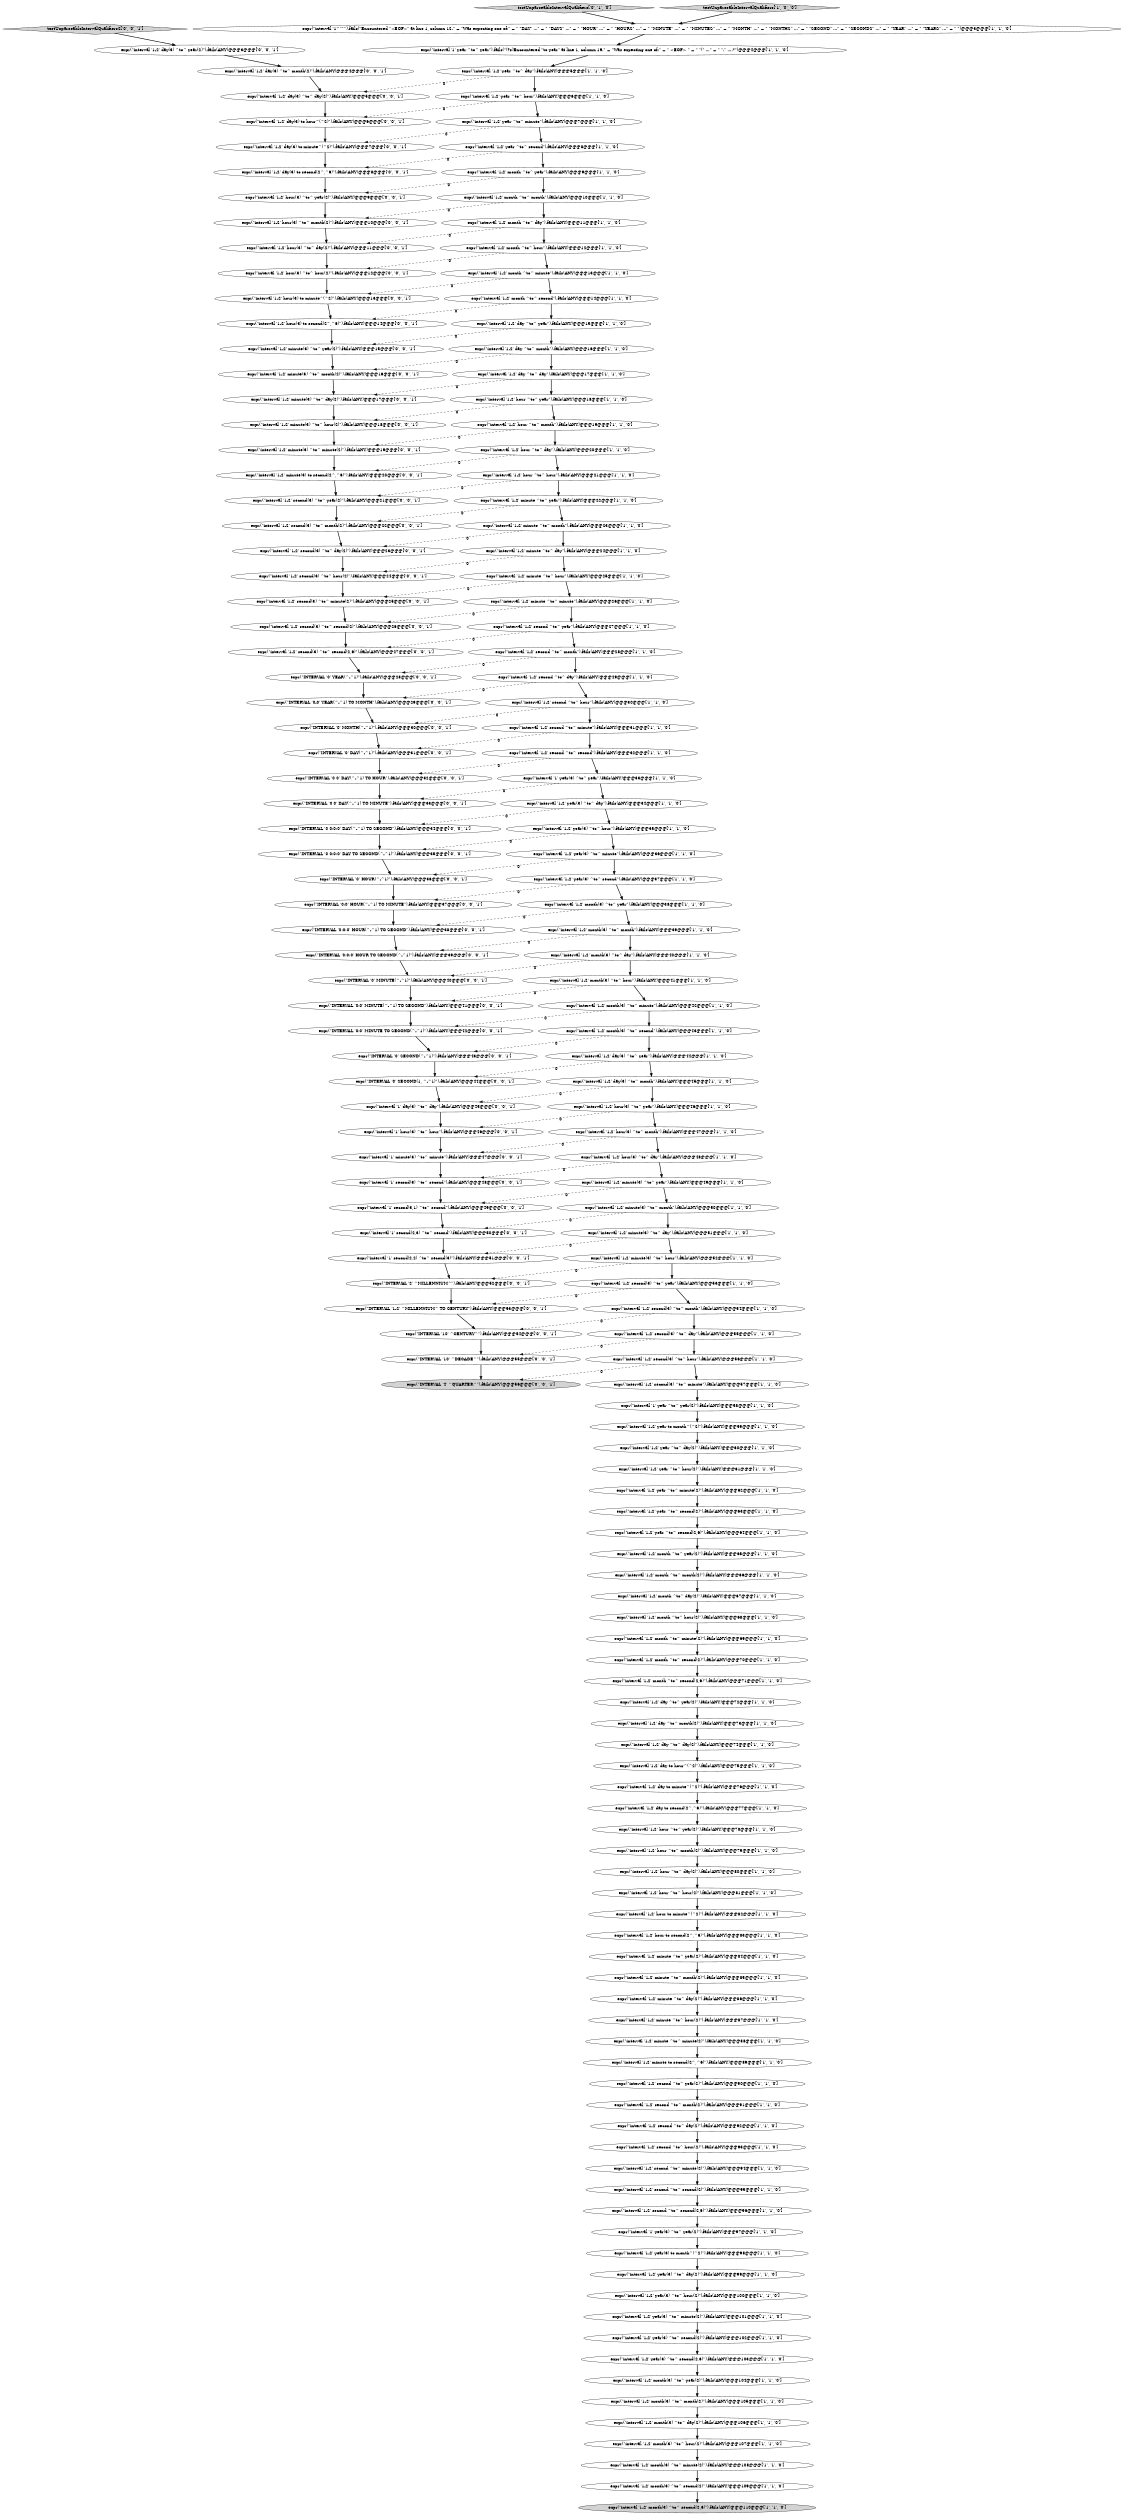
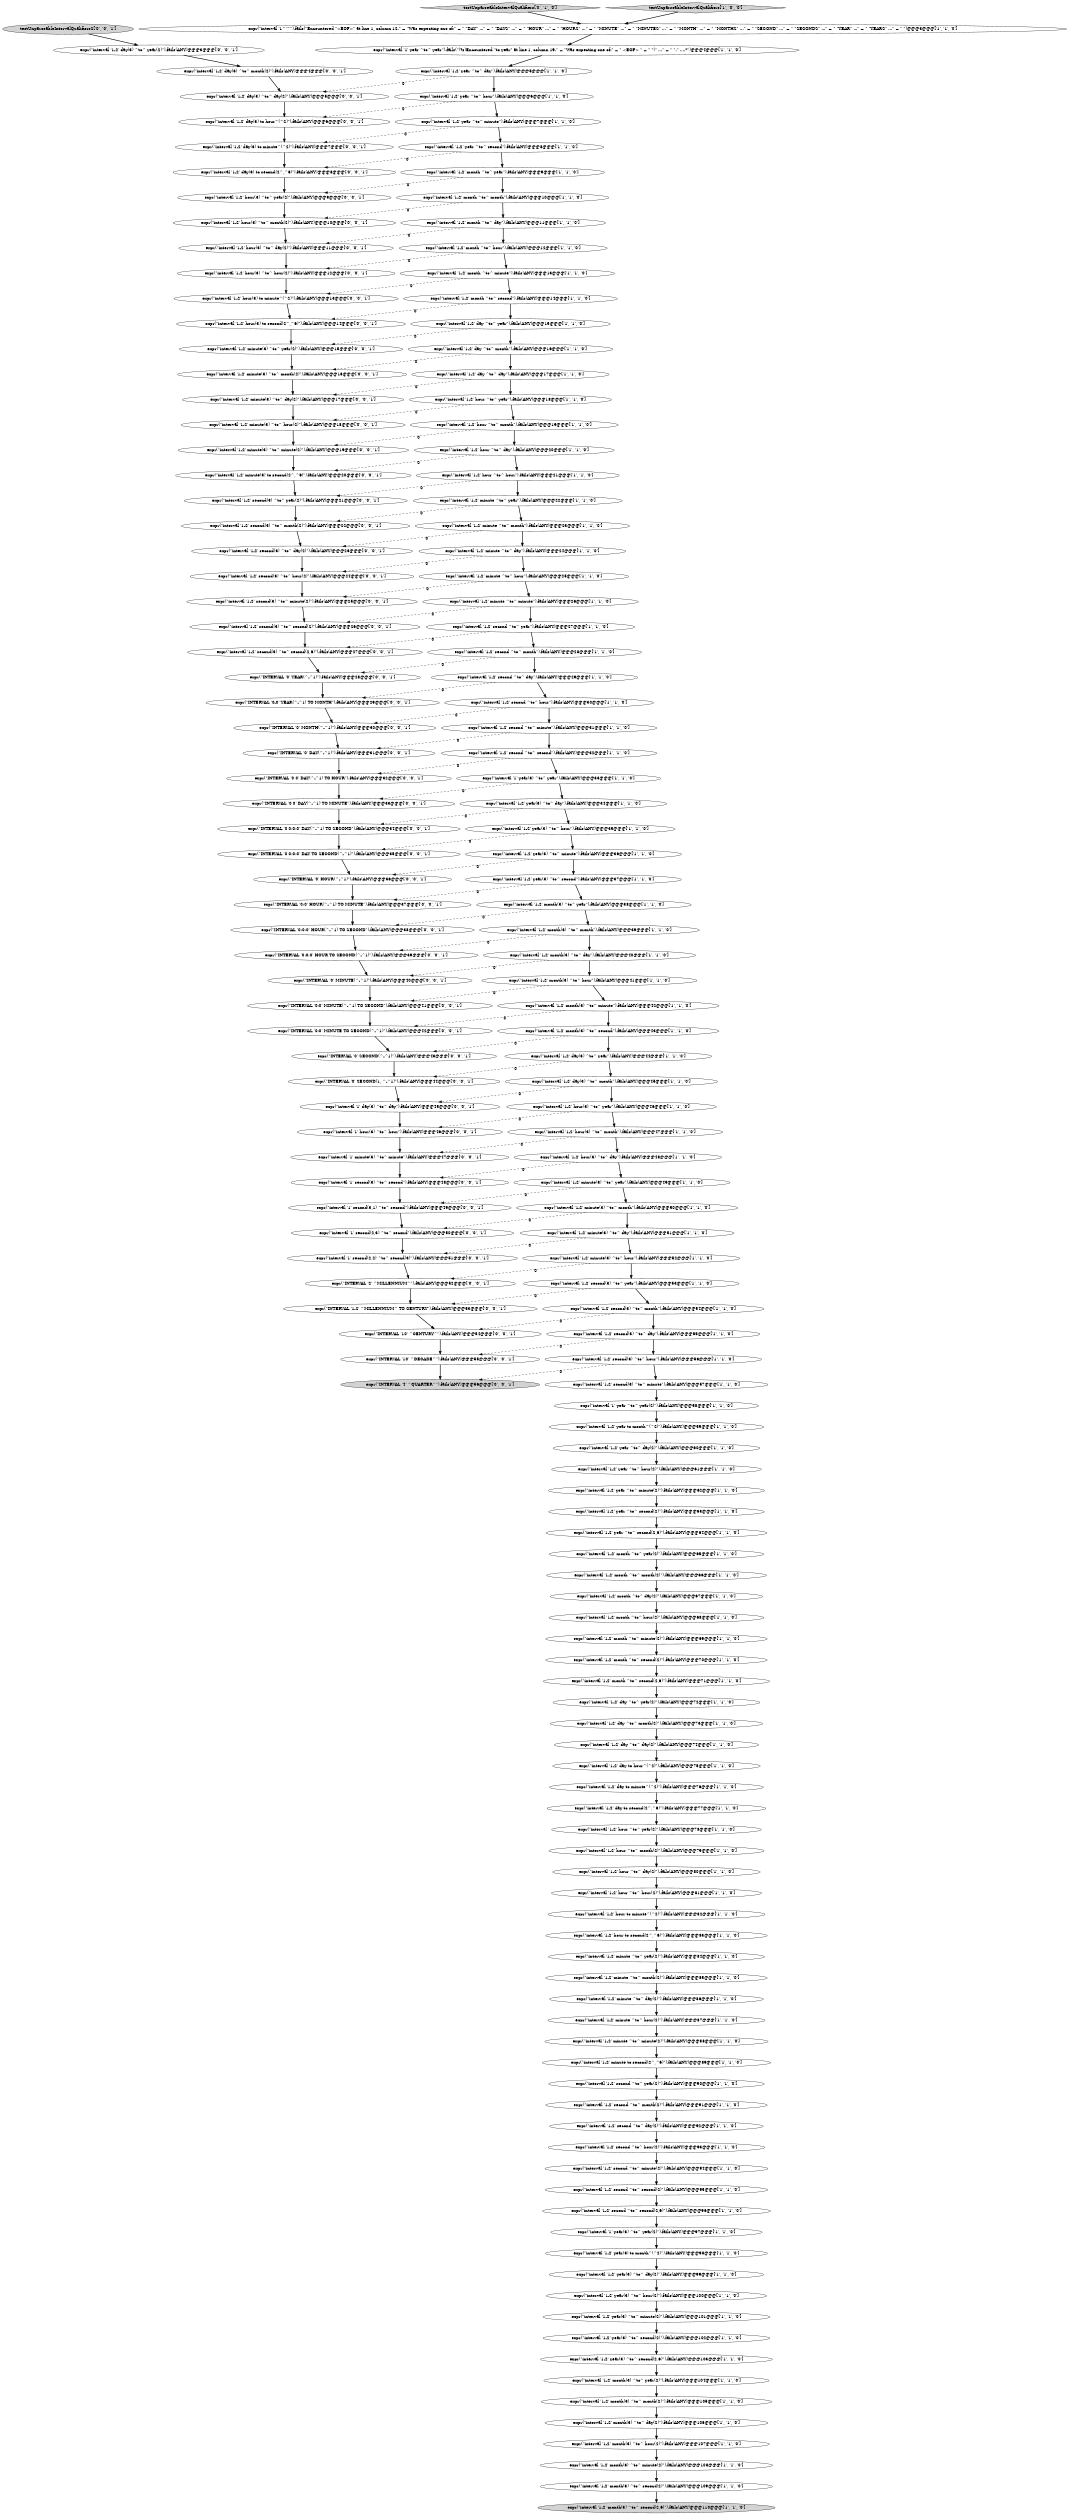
(95, 29) -> (68, 29)
